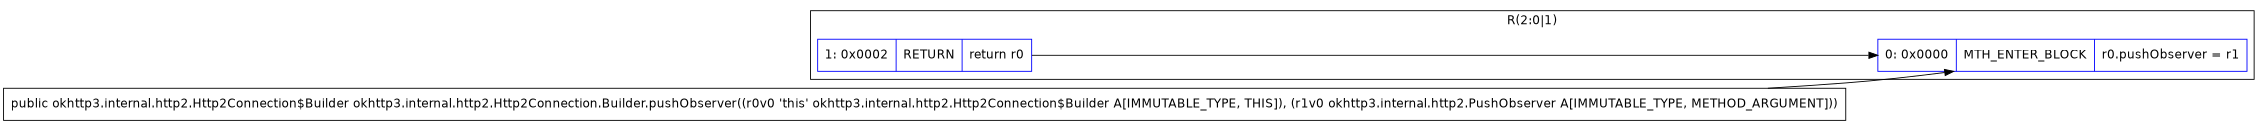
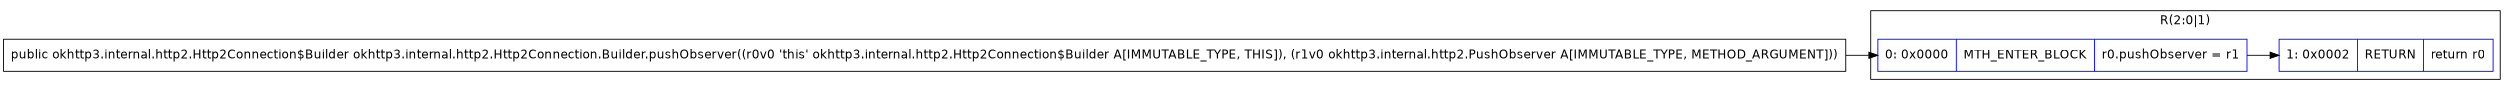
(1450, 55) -> (2259, 55)
